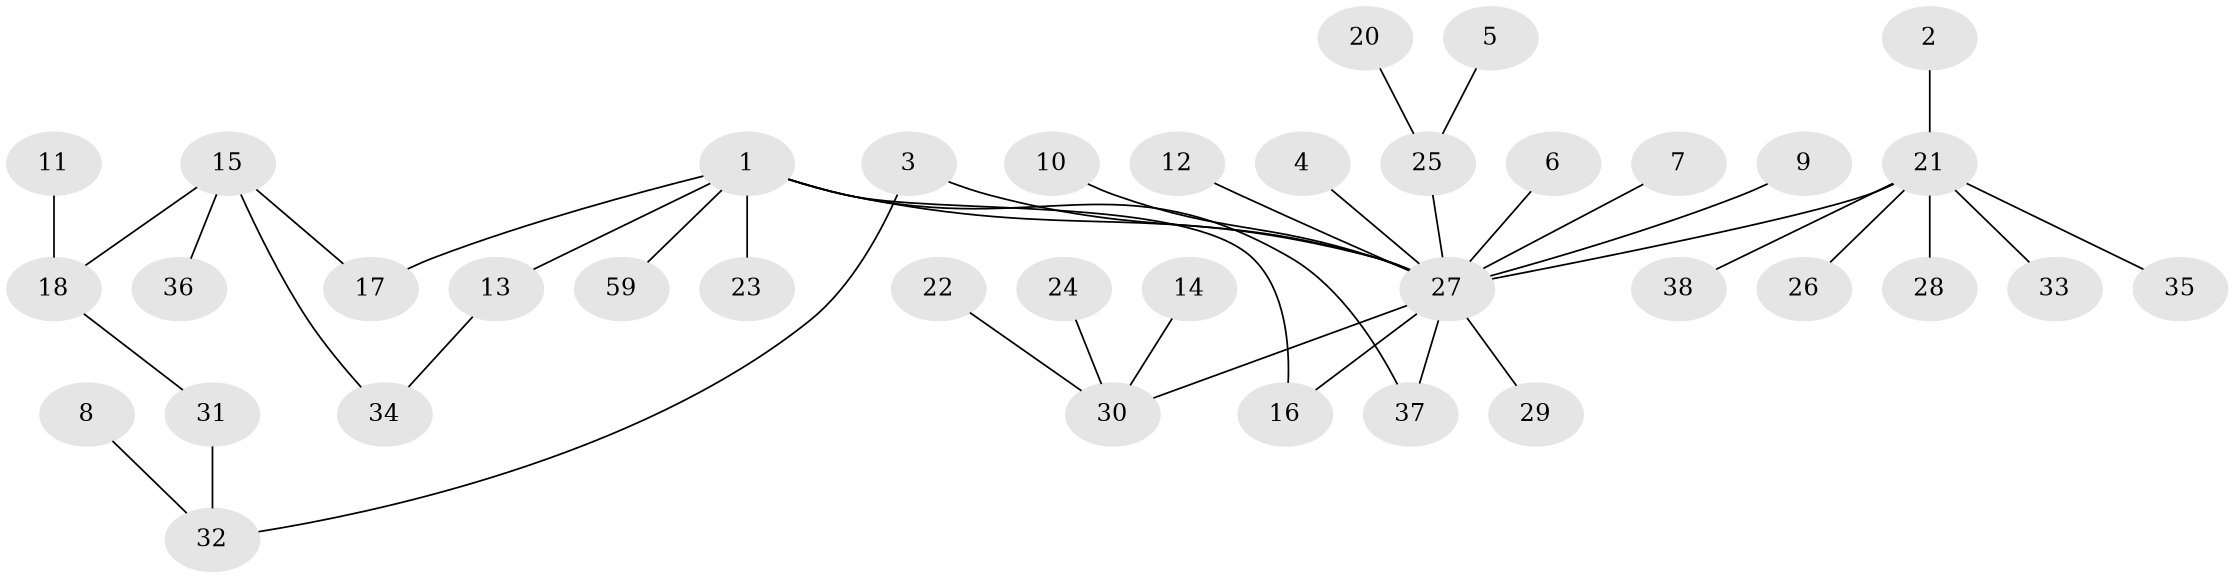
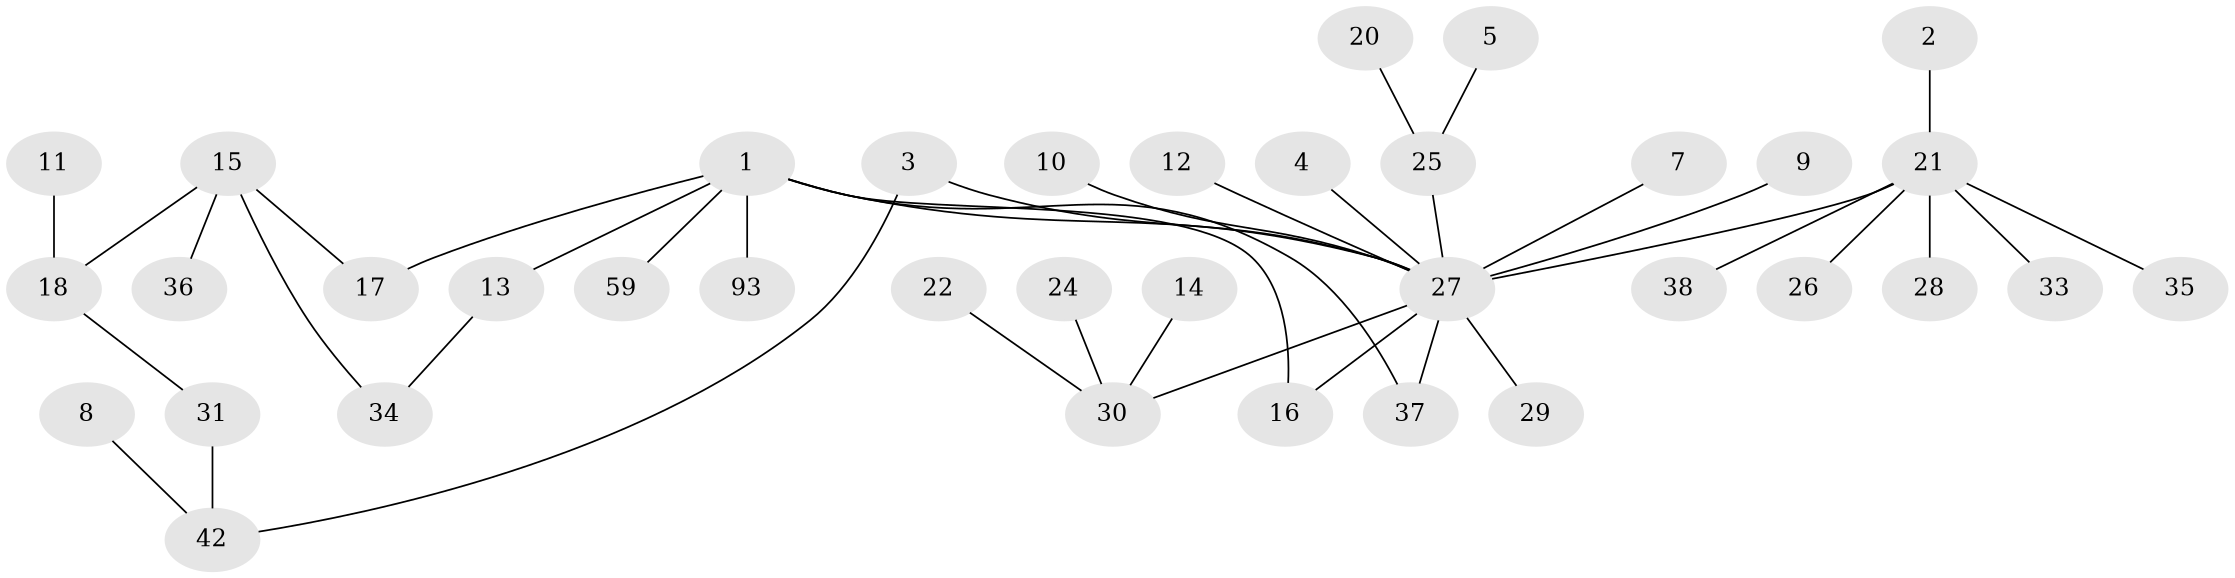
(1554, 164) -> none
(747, 289) -> (747, 289)
(212, 540) -> (212, 540)
